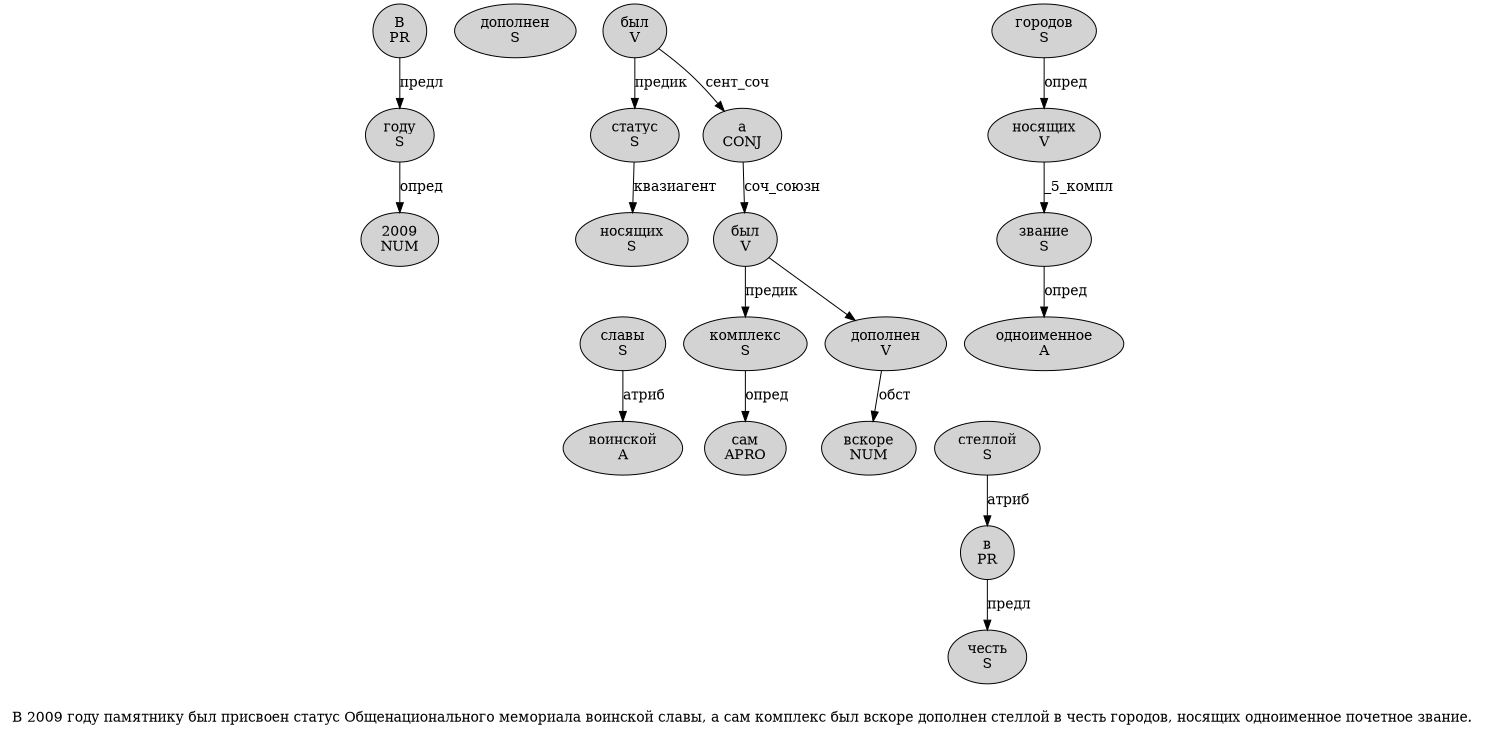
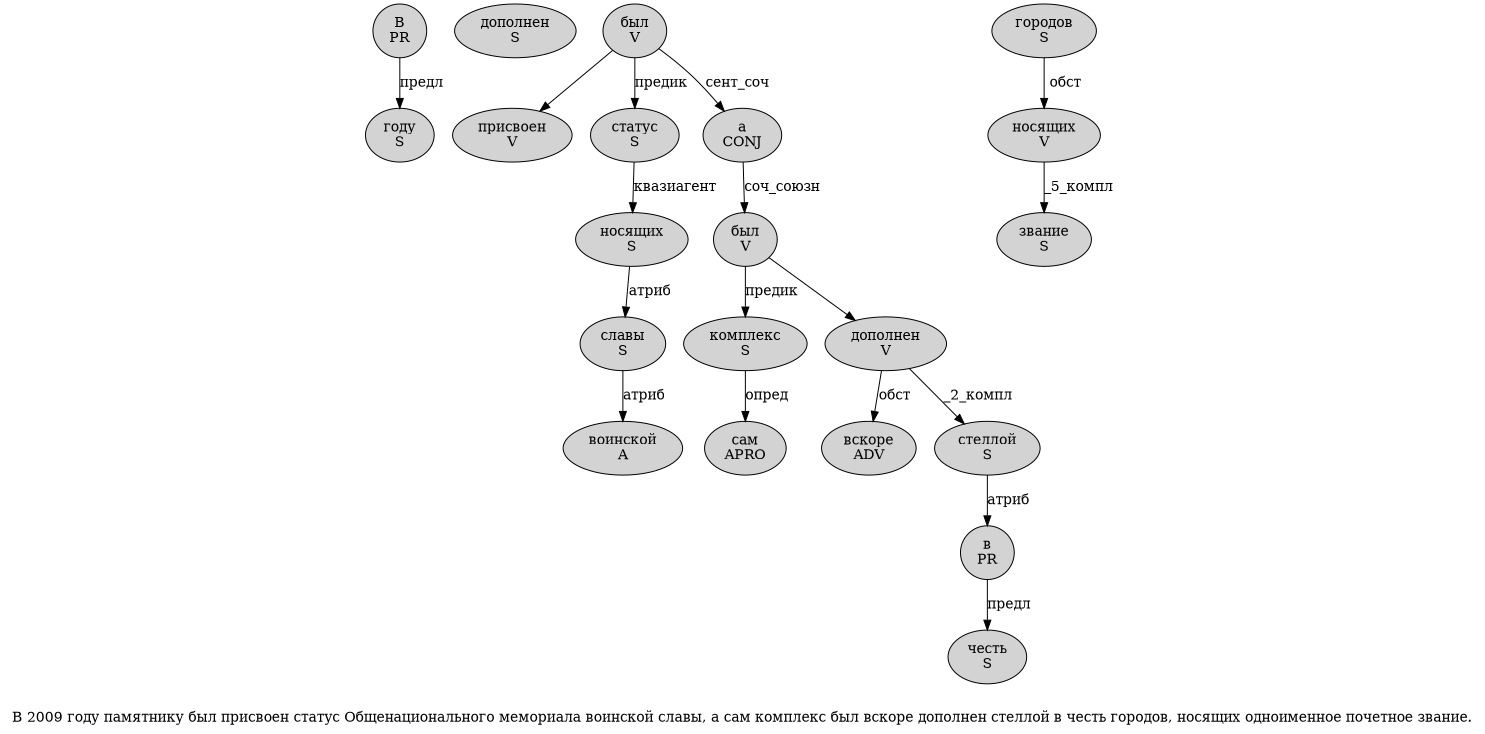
(1066, 83) -> (1066, 83)
none -> (512, 135)
(400, 239) -> none
none -> (628, 286)
(1044, 344) -> none
none -> (933, 393)
(869, 448) -> (869, 448)
